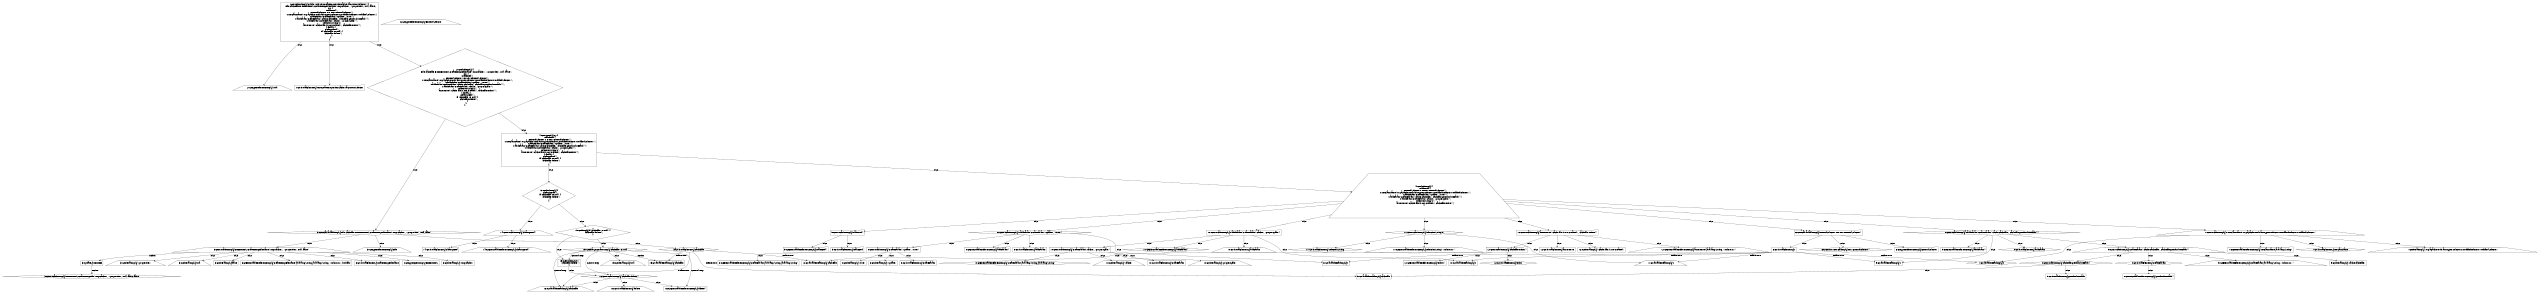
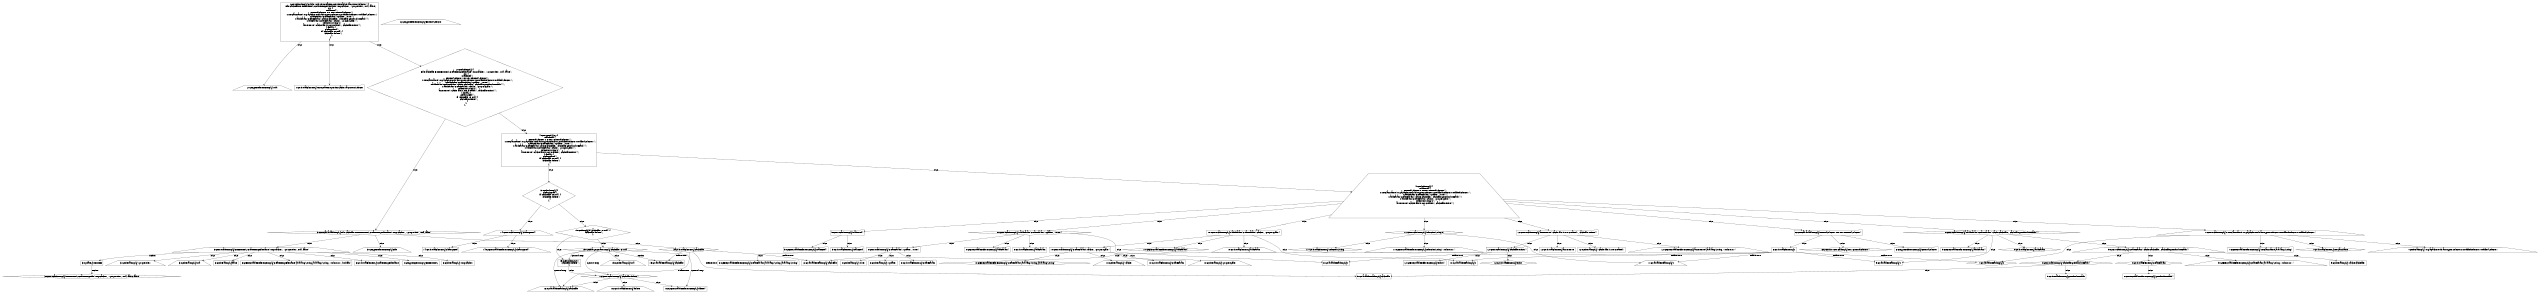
(480, 241) -> (480, 241)
